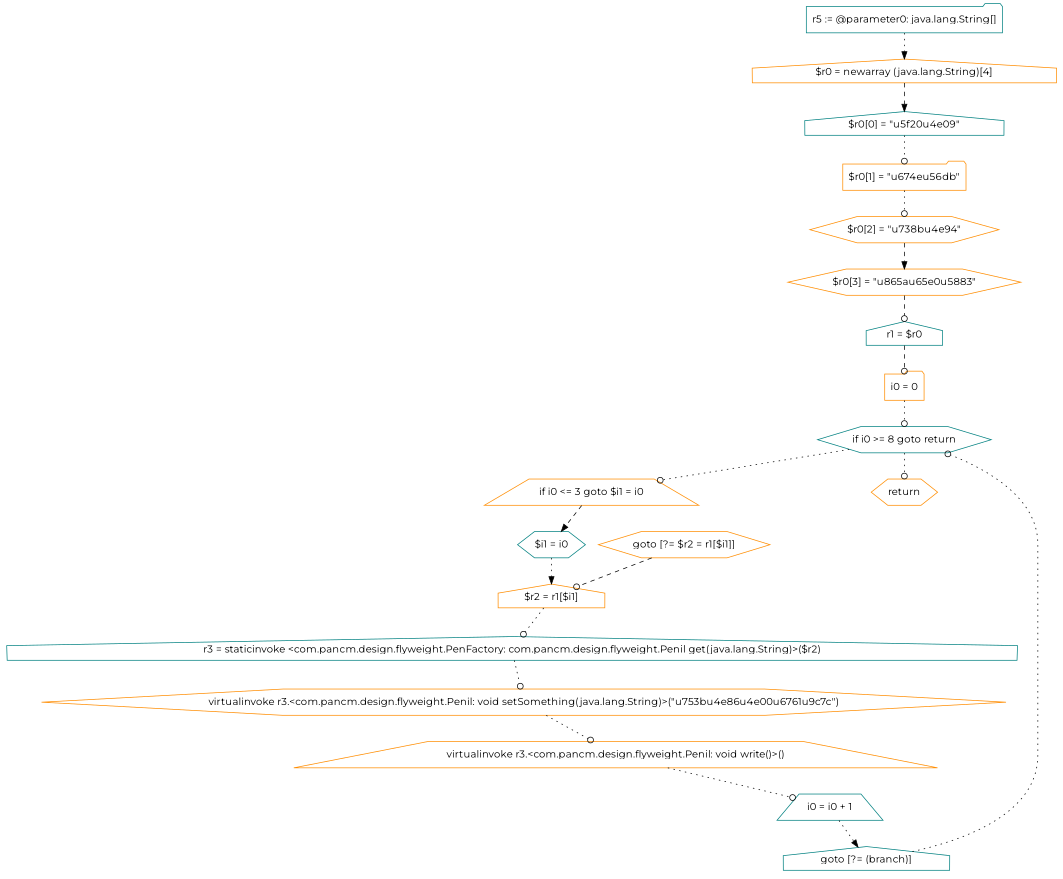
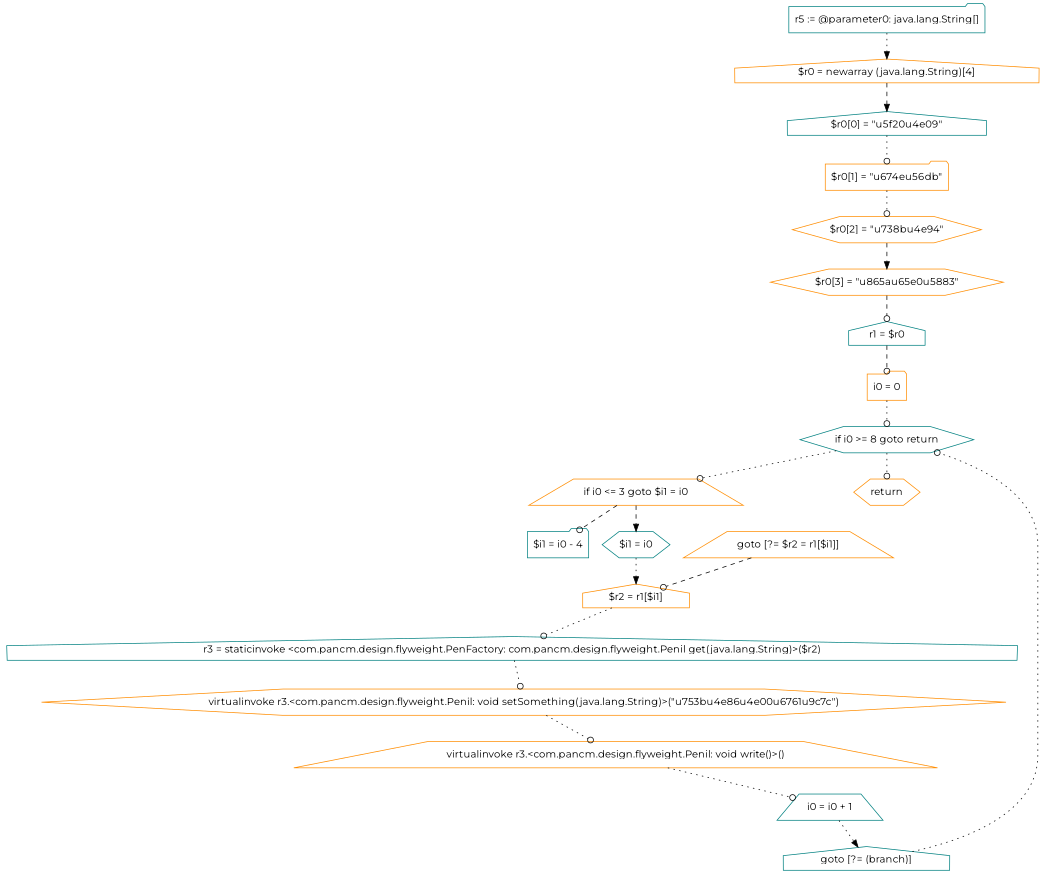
none -> (558, 545)
(684, 545) -> (788, 545)
